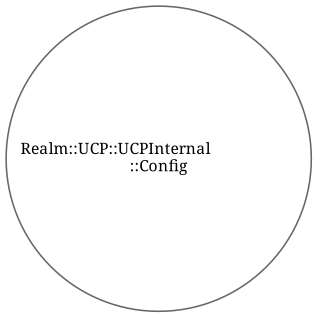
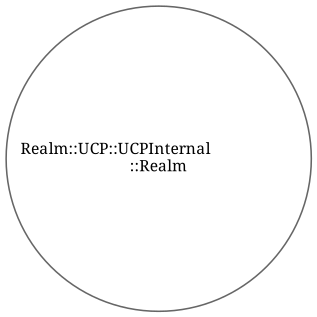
(159, 159) -> (159, 159)
